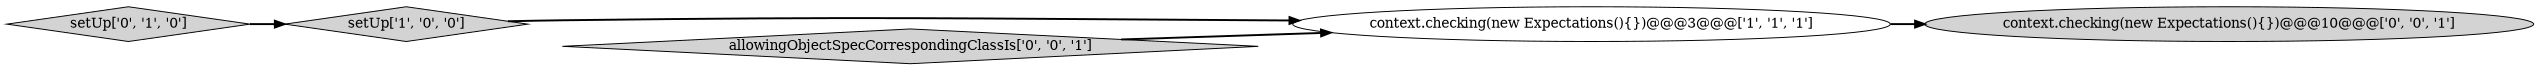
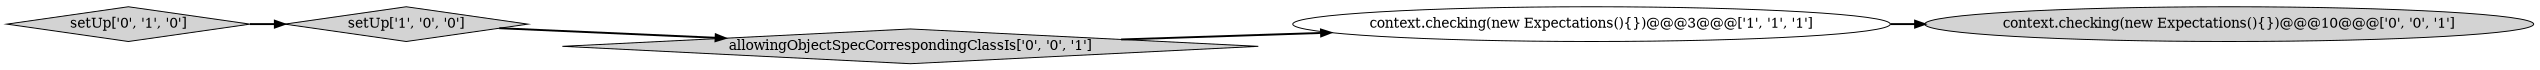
(899, 18) -> (607, 33)
